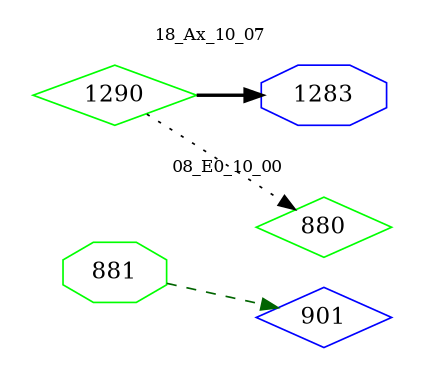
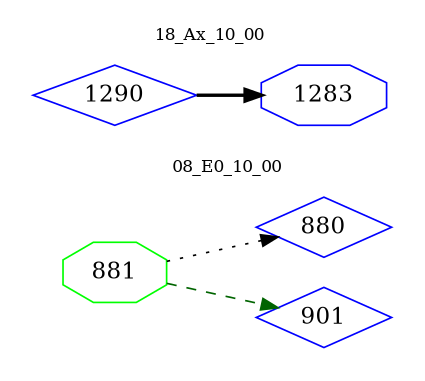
(210, 36) -> (210, 36)
(115, 95) -> (115, 95)
(224, 163) -> (214, 251)
(324, 227) -> (324, 227)
